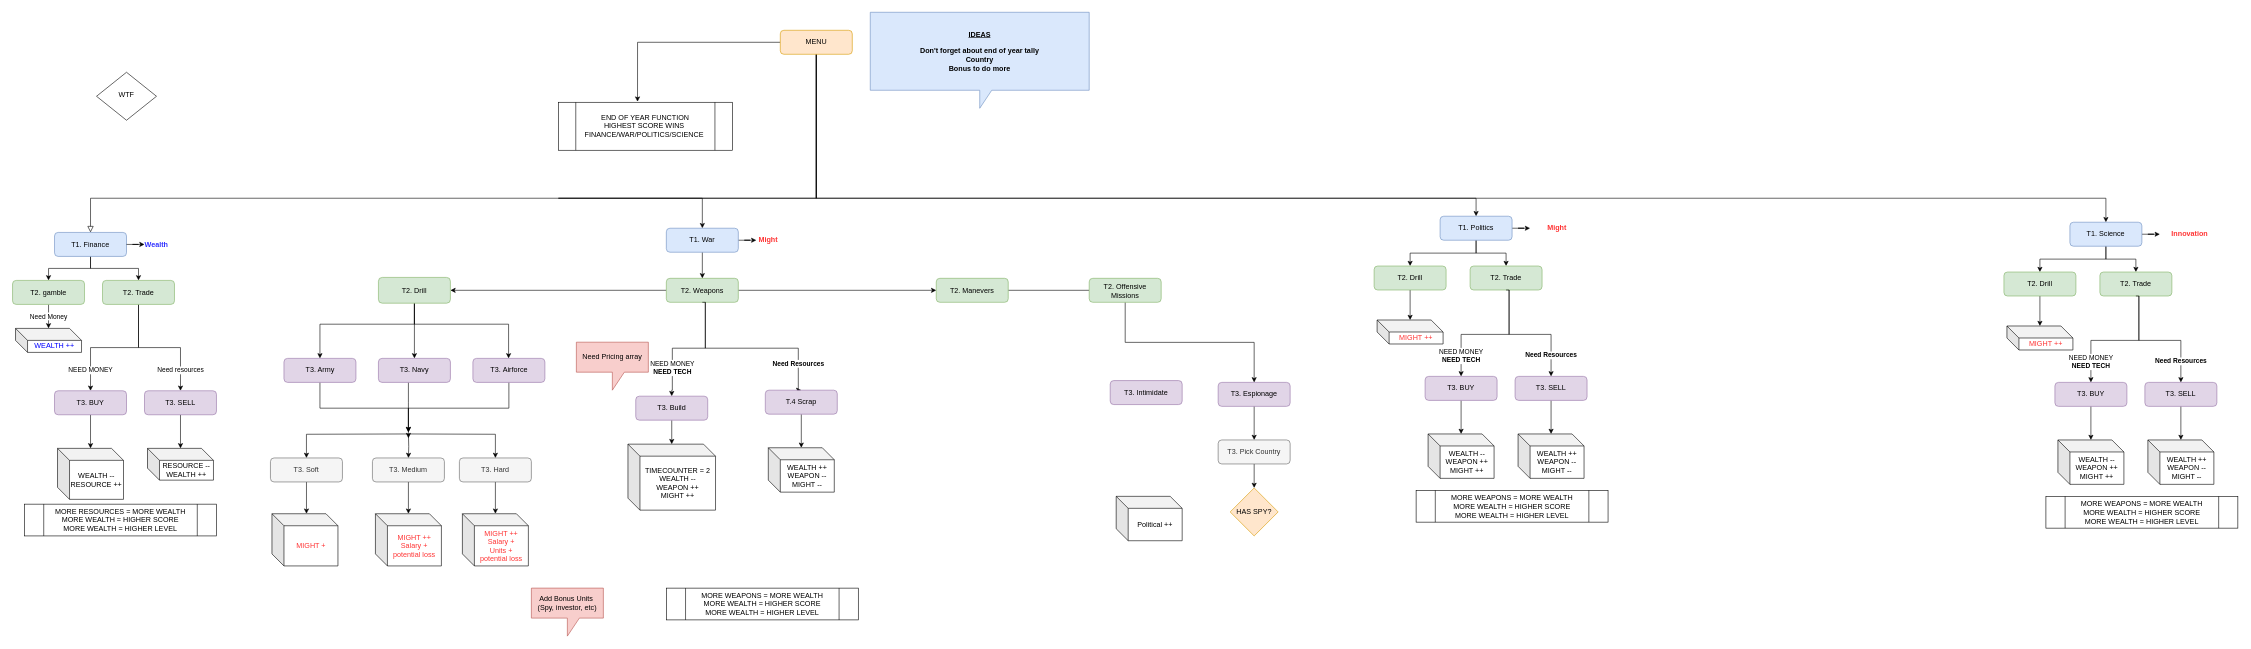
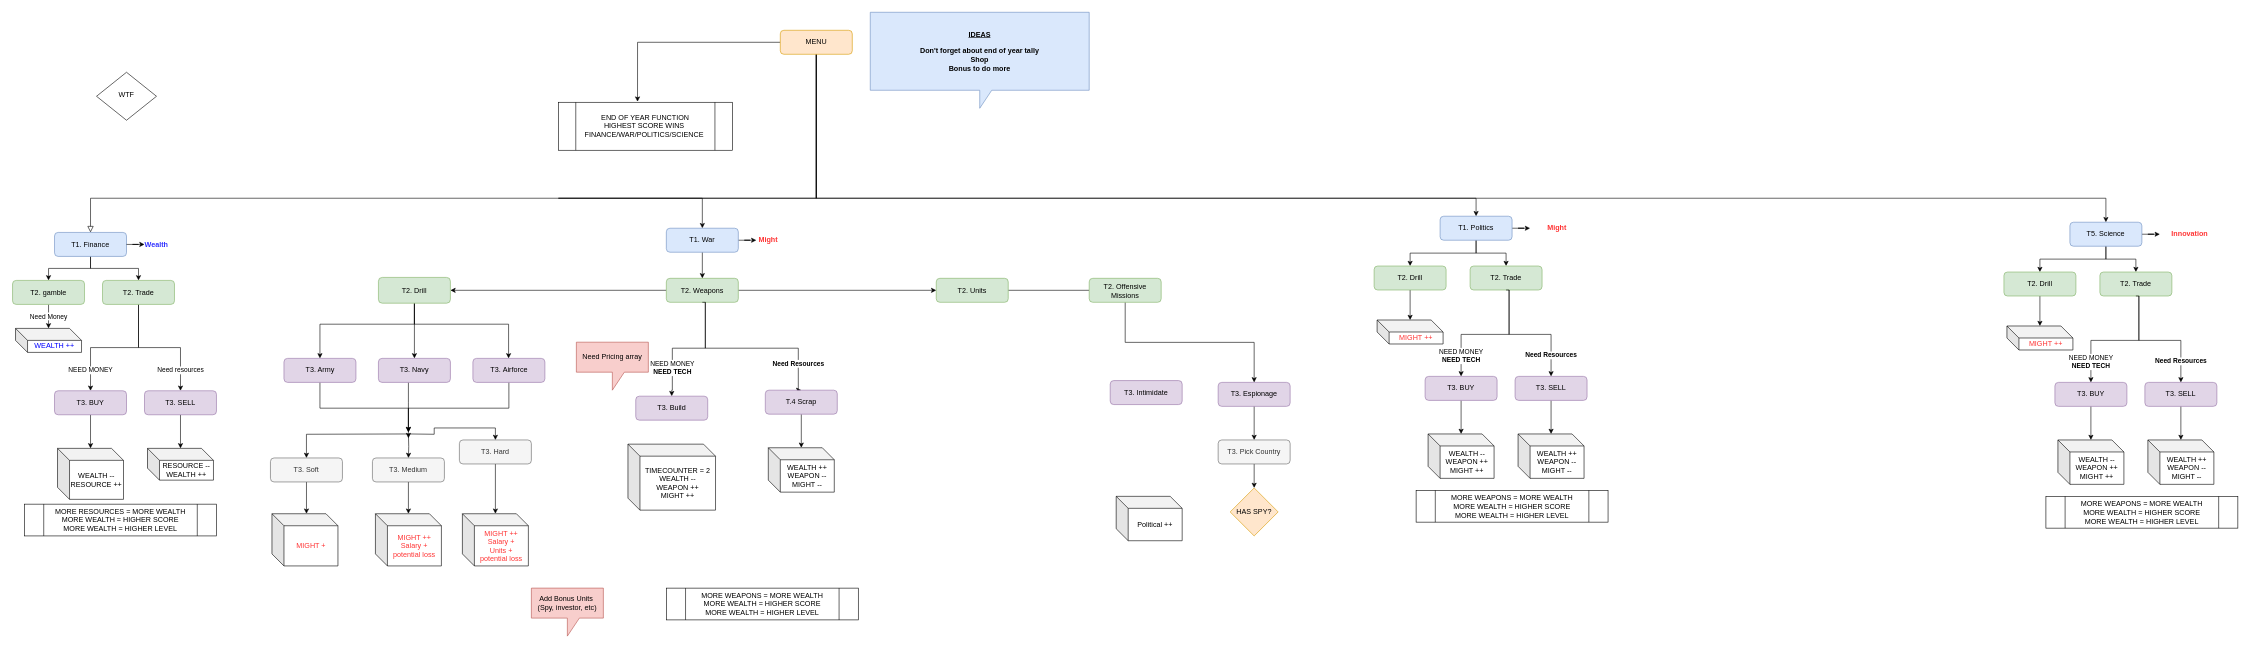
(980, 51) -> (980, 51)
(2106, 234) -> (2106, 234)
(972, 291) -> (972, 291)
(672, 438) -> none
(495, 470) -> (495, 452)
